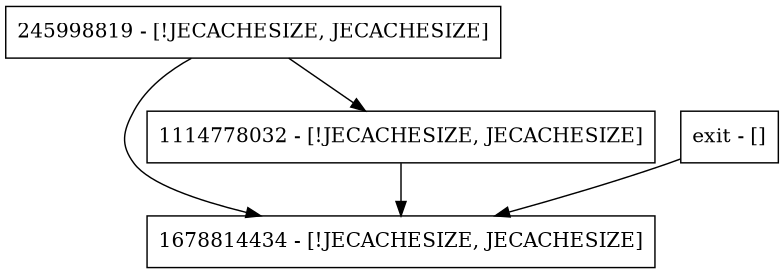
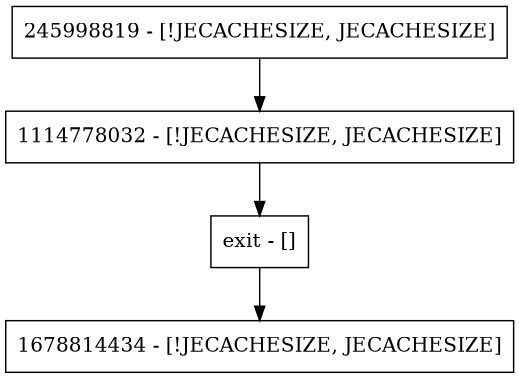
(131, 159) -> none
(401, 182) -> (260, 182)
